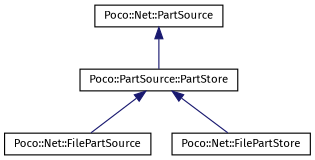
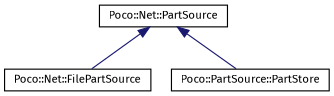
(114, 115) -> (116, 51)
(241, 144) -> none
